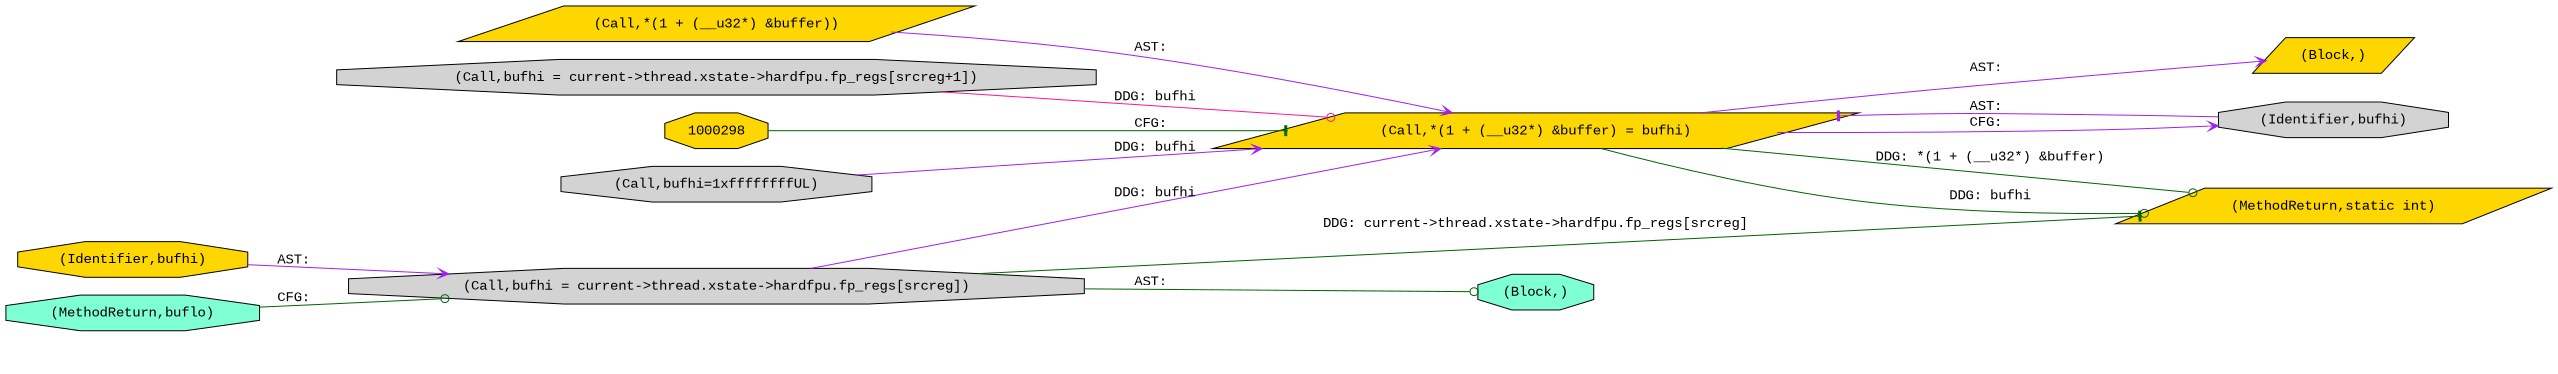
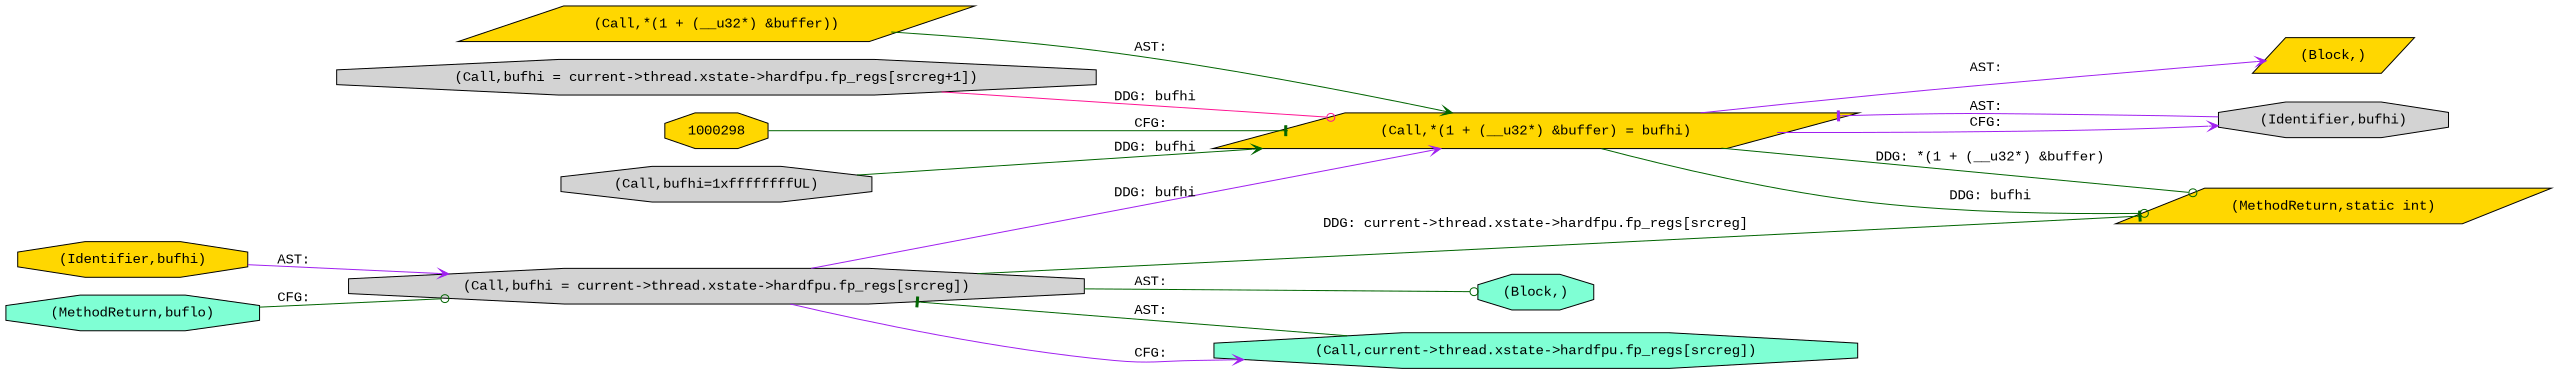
(1168, 61) -> (1168, 61)
(1055, 162) -> (1055, 162)
none -> (1536, 351)
